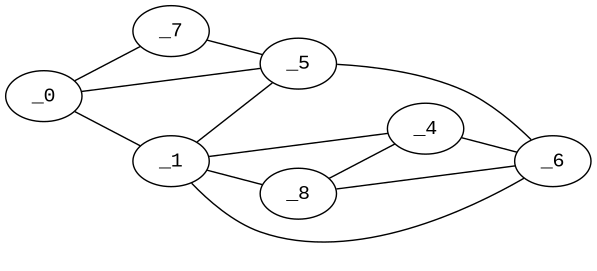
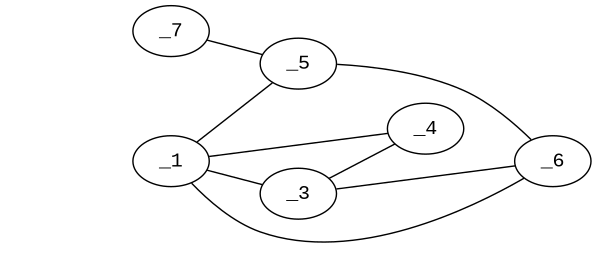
(44, 96) -> none
(489, 145) -> none
(298, 194) -> (298, 194)
